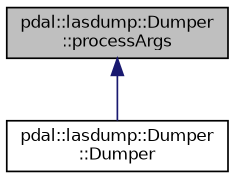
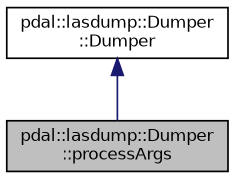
(117, 98) -> (117, 98)
